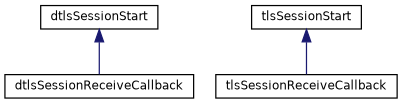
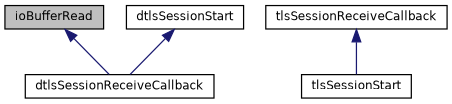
none -> (54, 17)
(306, 58) -> (356, 58)
